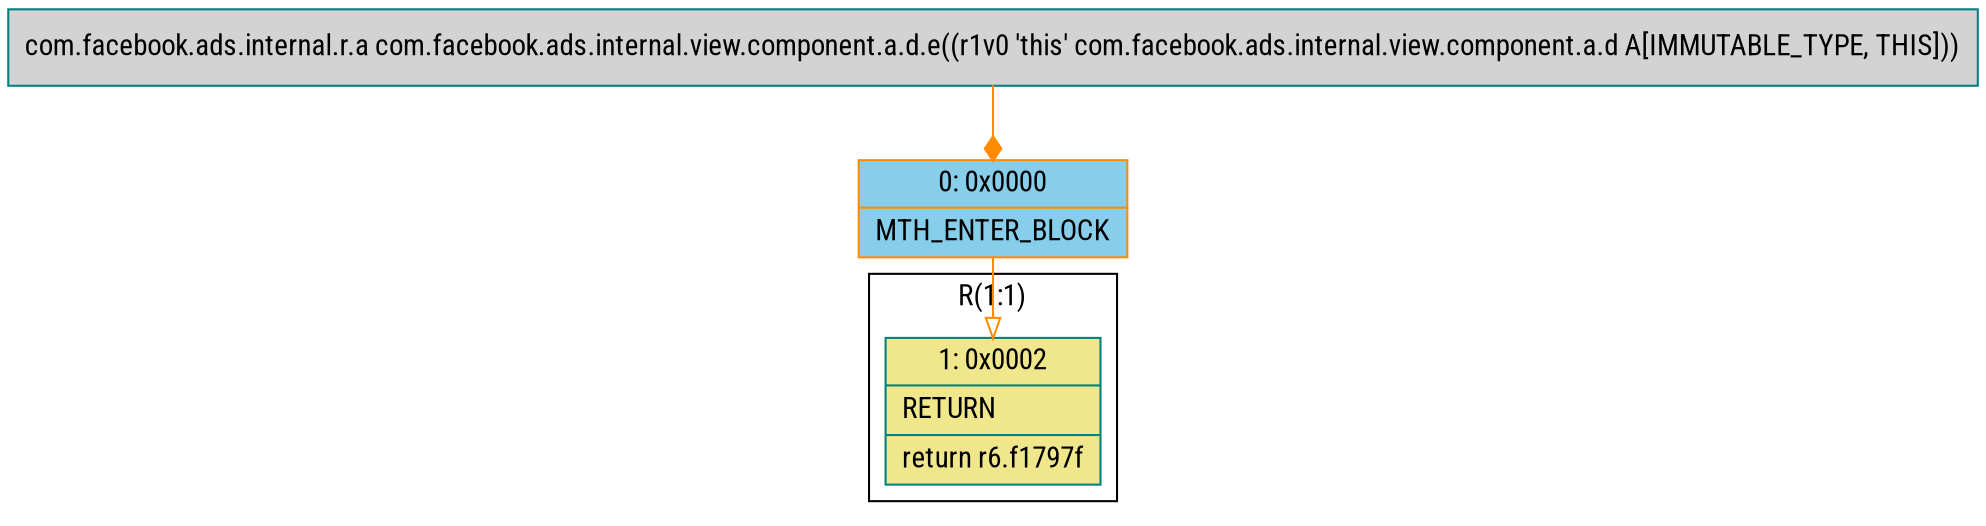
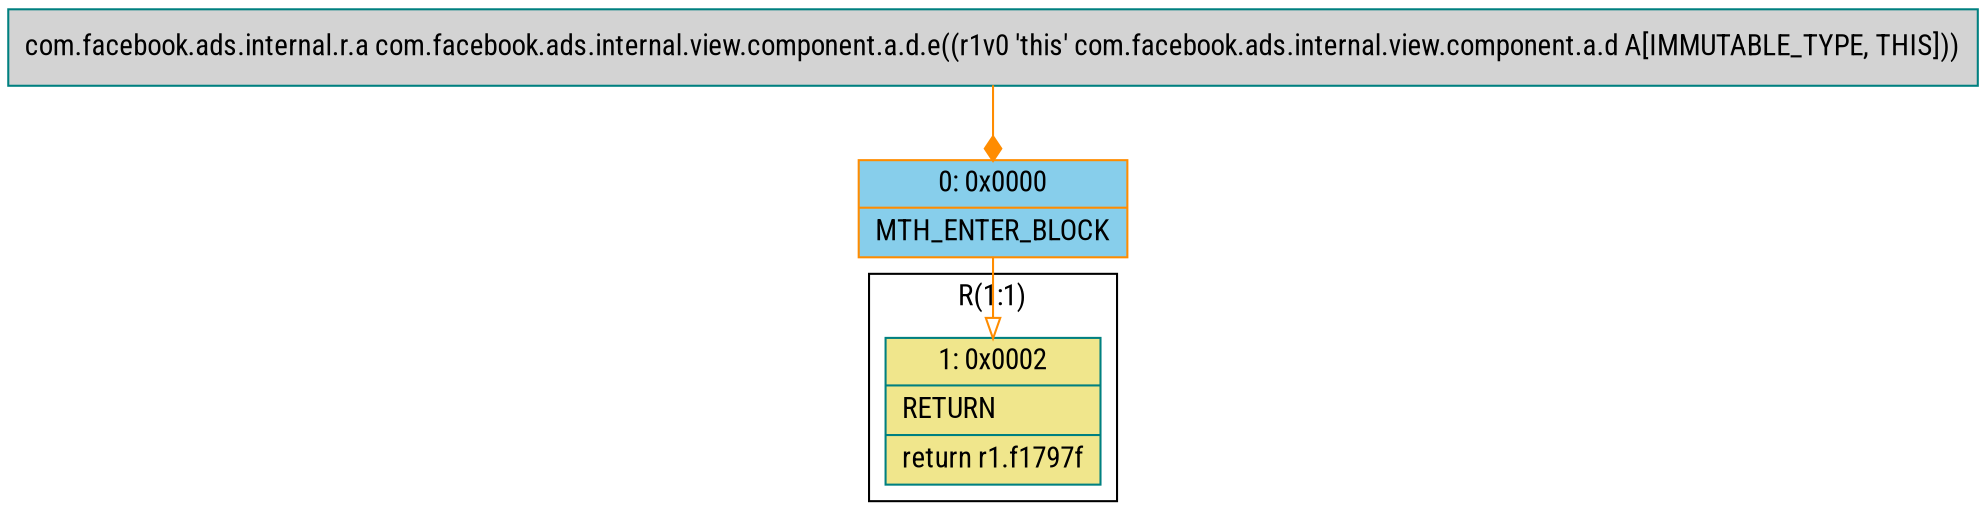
(993, 459) -> (993, 459)
